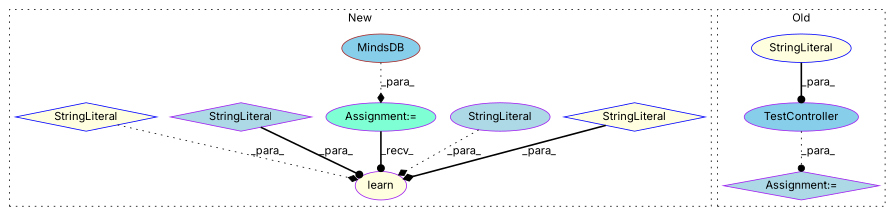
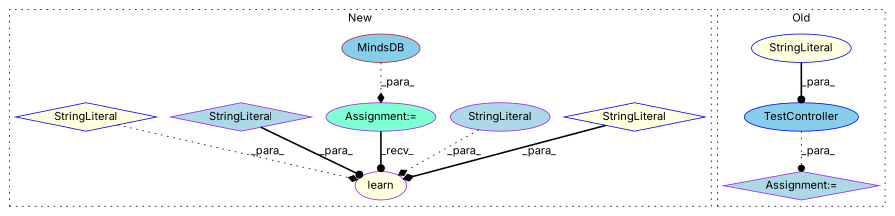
(801, 117) -> (801, 117)
